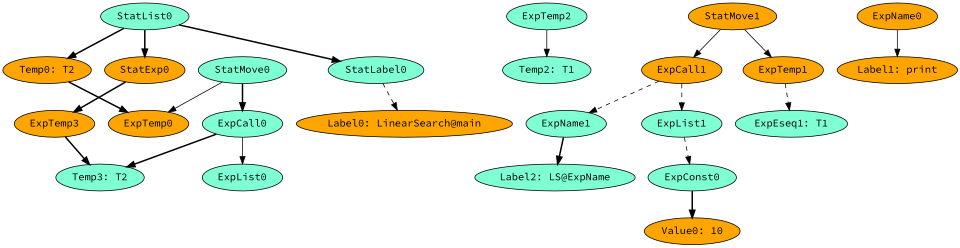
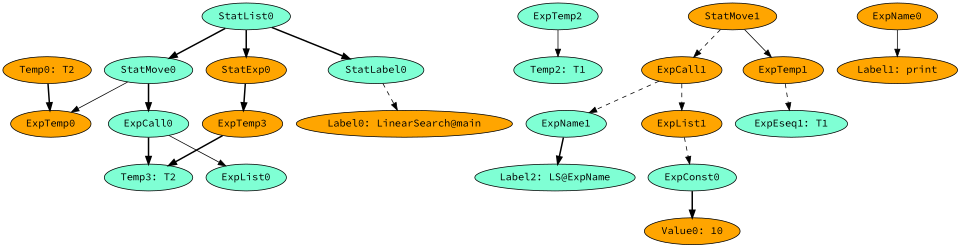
(99, 41) -> (201, 41)
(710, 41) -> (710, 41)
(682, 124) -> (682, 124)
